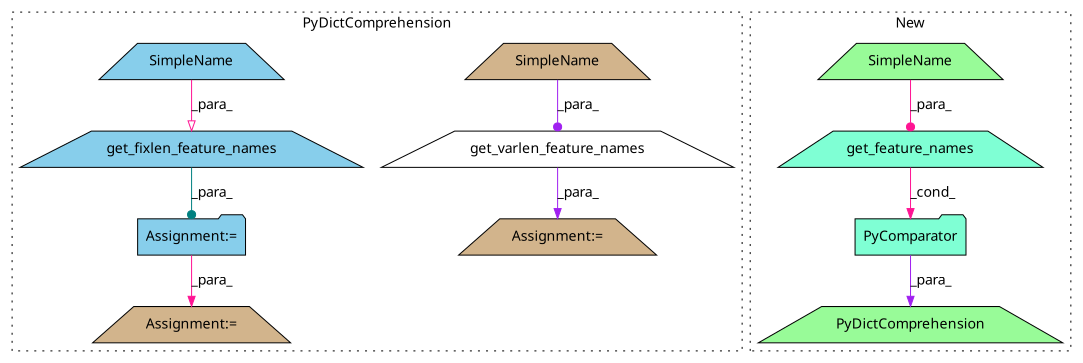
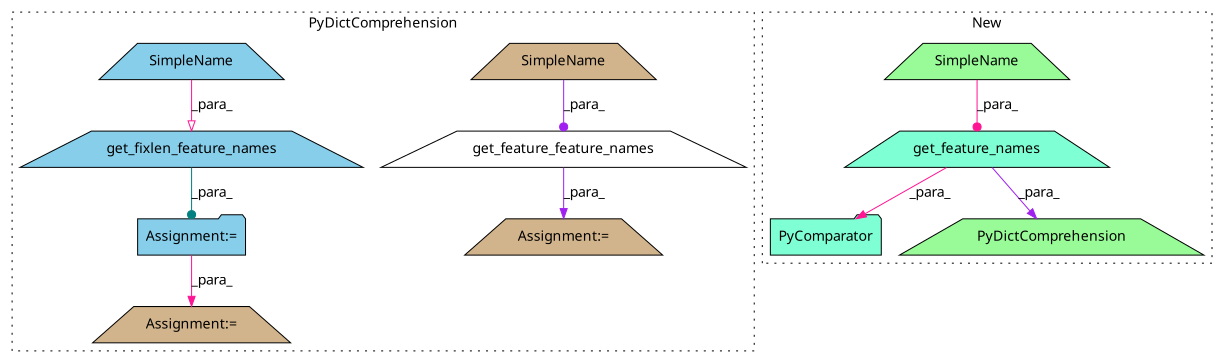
(558, 149) -> (564, 149)
(933, 193) -> (930, 193)
(911, 276) -> (1011, 189)
